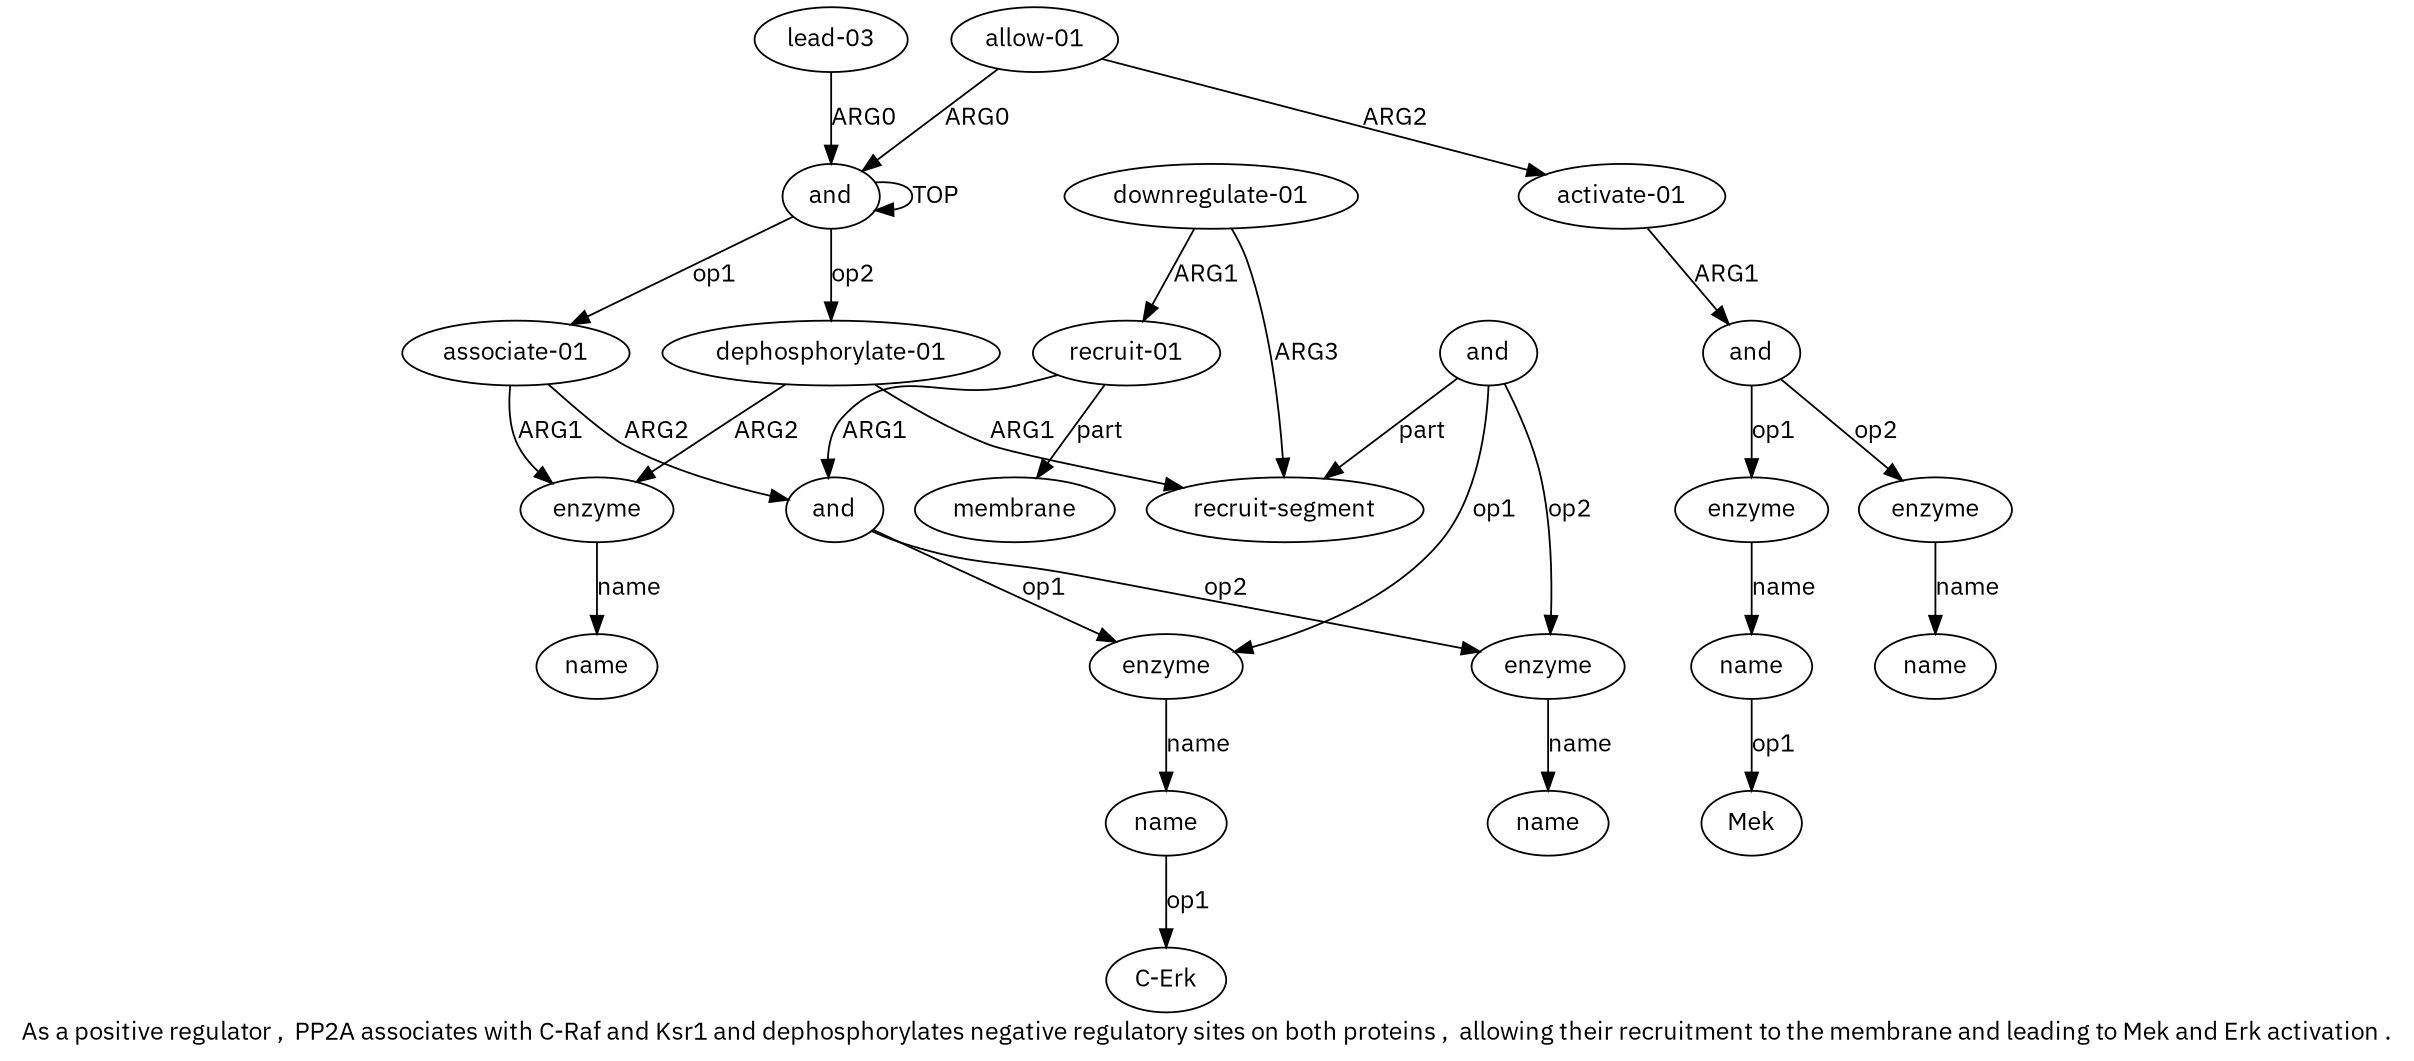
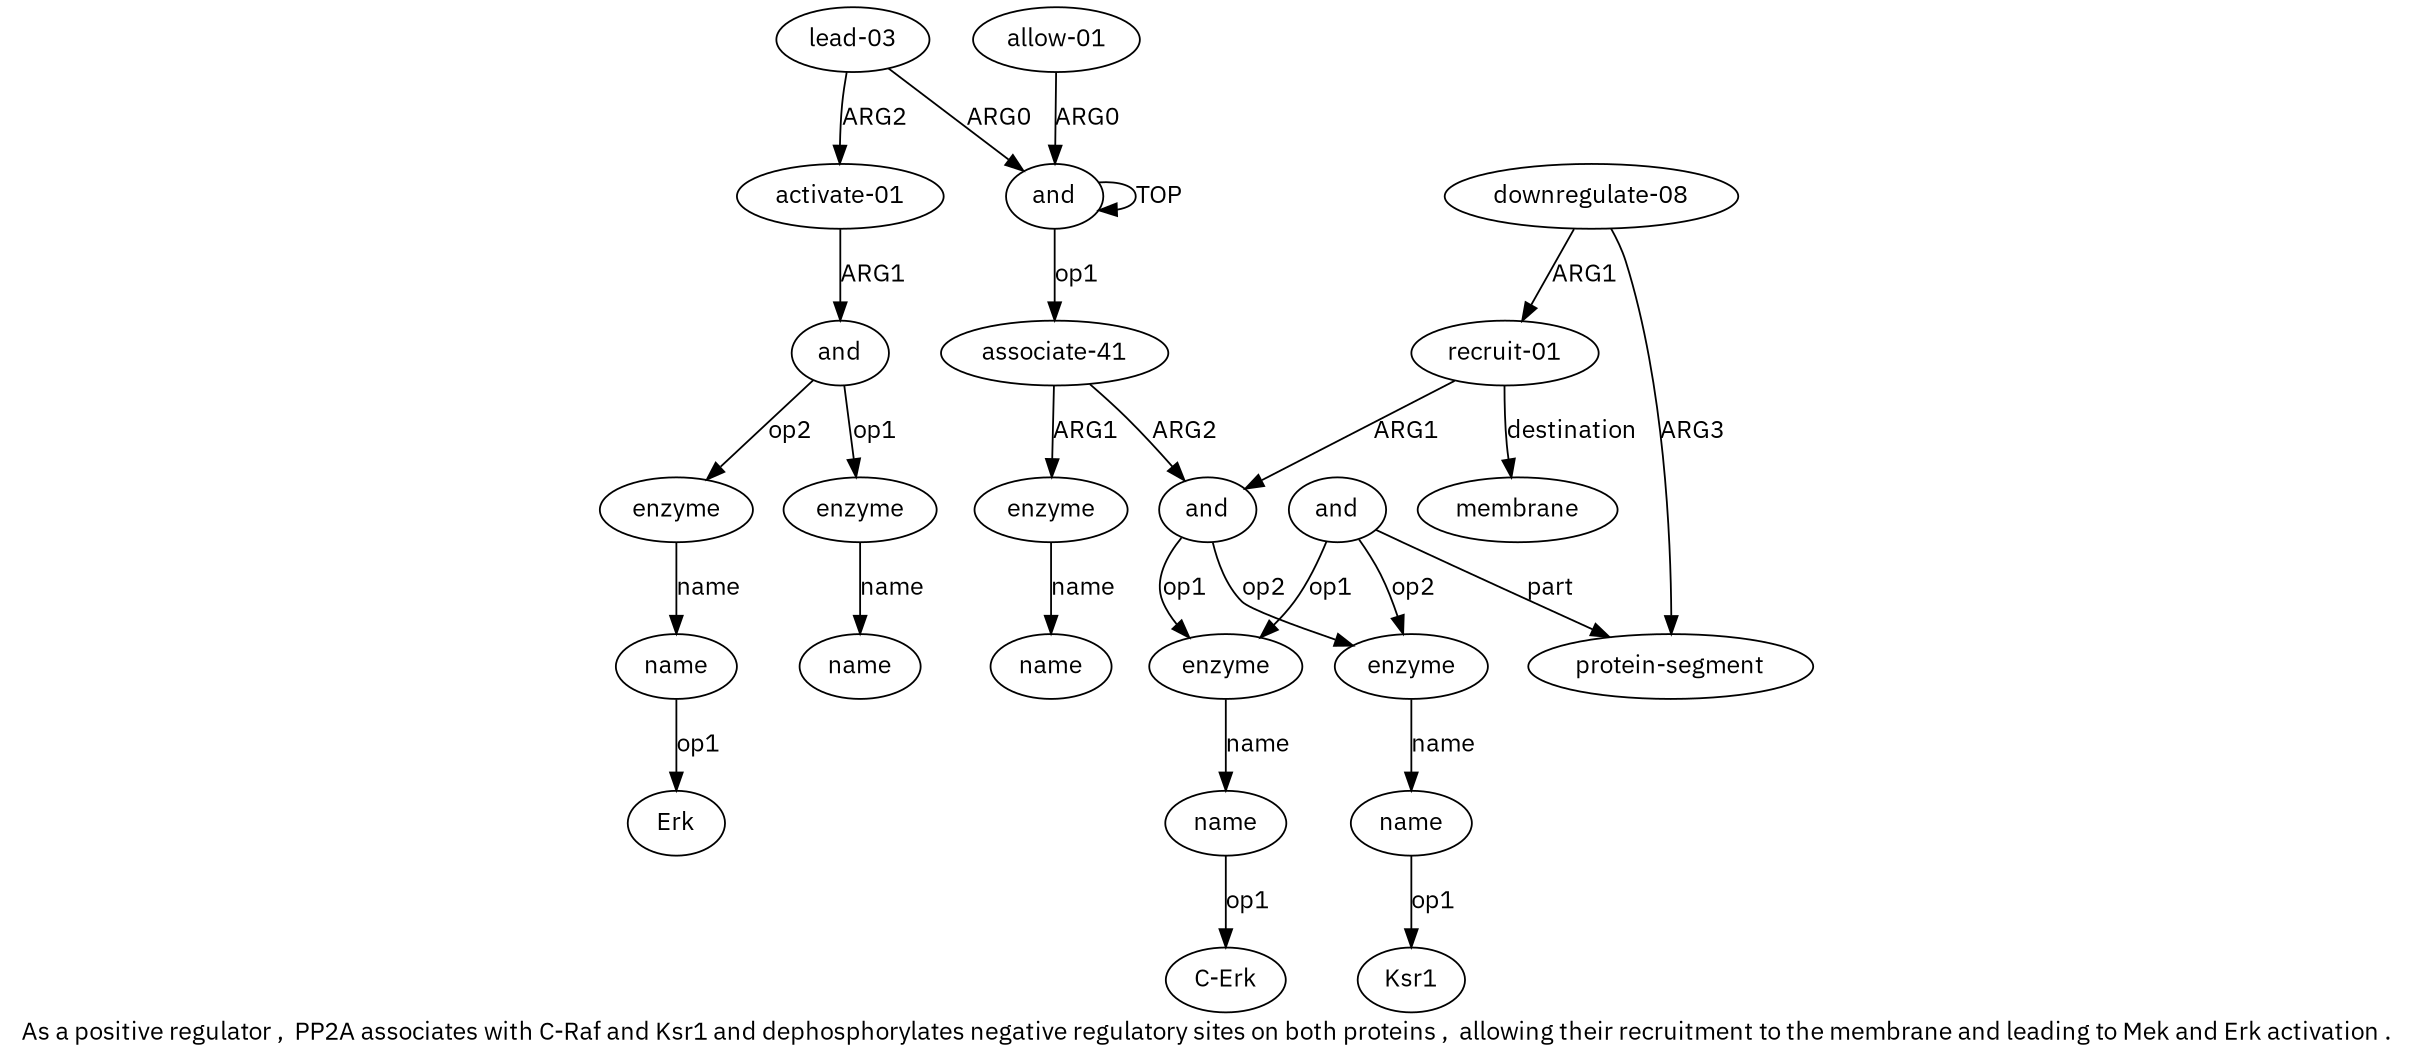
(1315, 114) -> (842, 109)
(1211, 196) -> (1591, 196)
(516, 353) -> (1055, 353)
(831, 353) -> none
(1100, 431) -> (1573, 431)
(1285, 510) -> (1671, 667)
none -> (676, 823)
(1752, 823) -> none
none -> (1411, 980)
